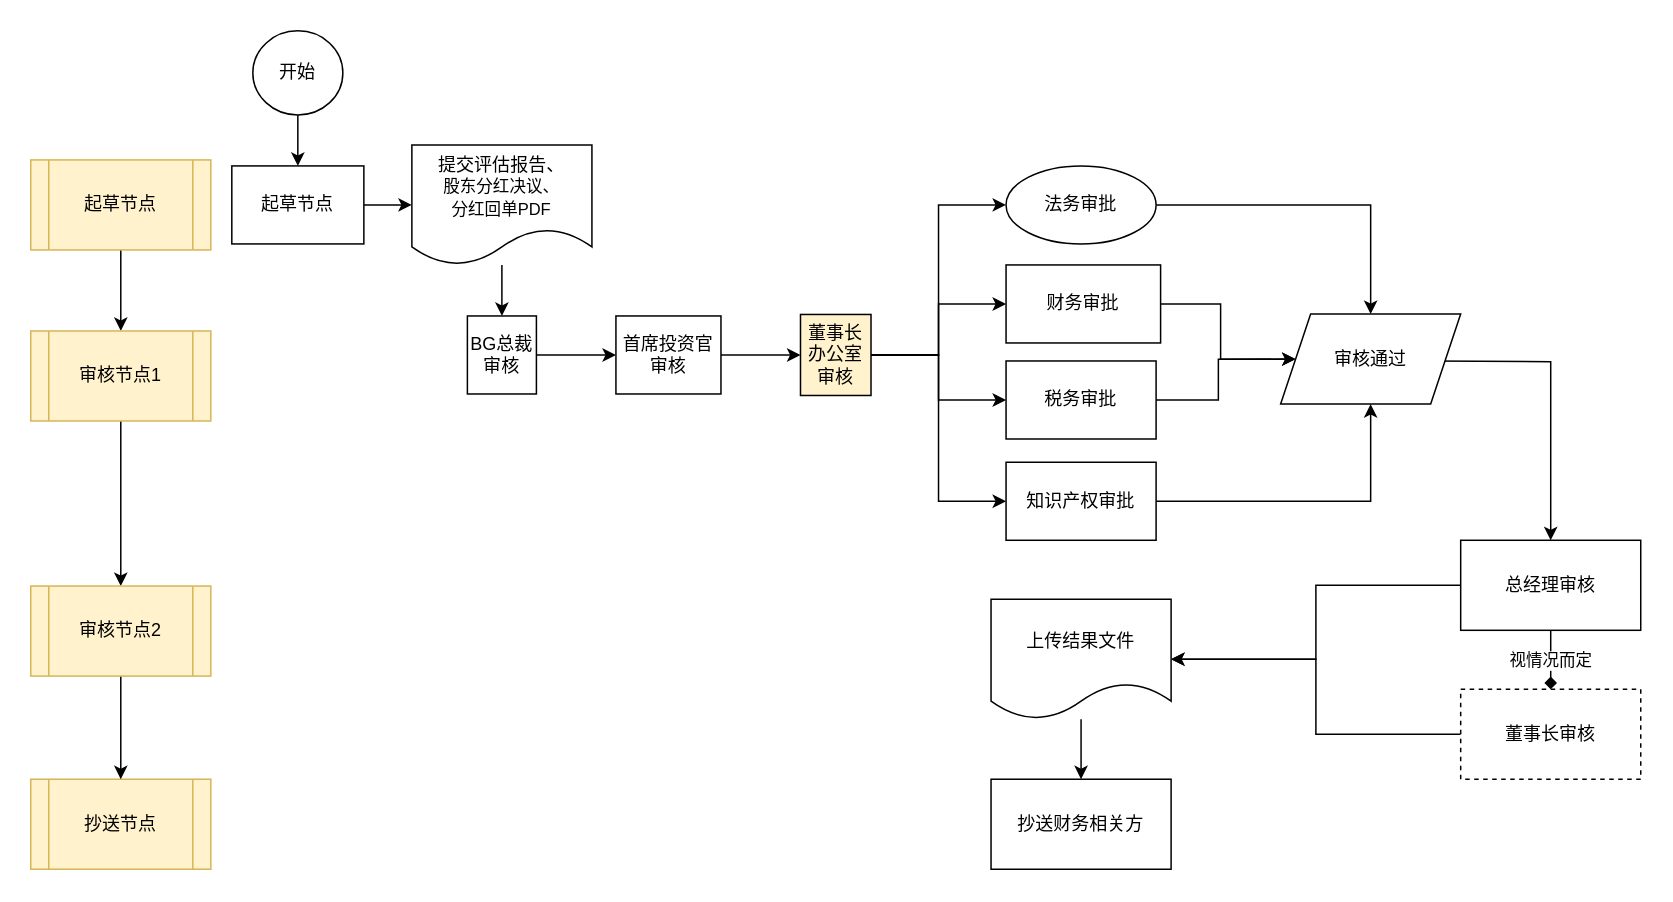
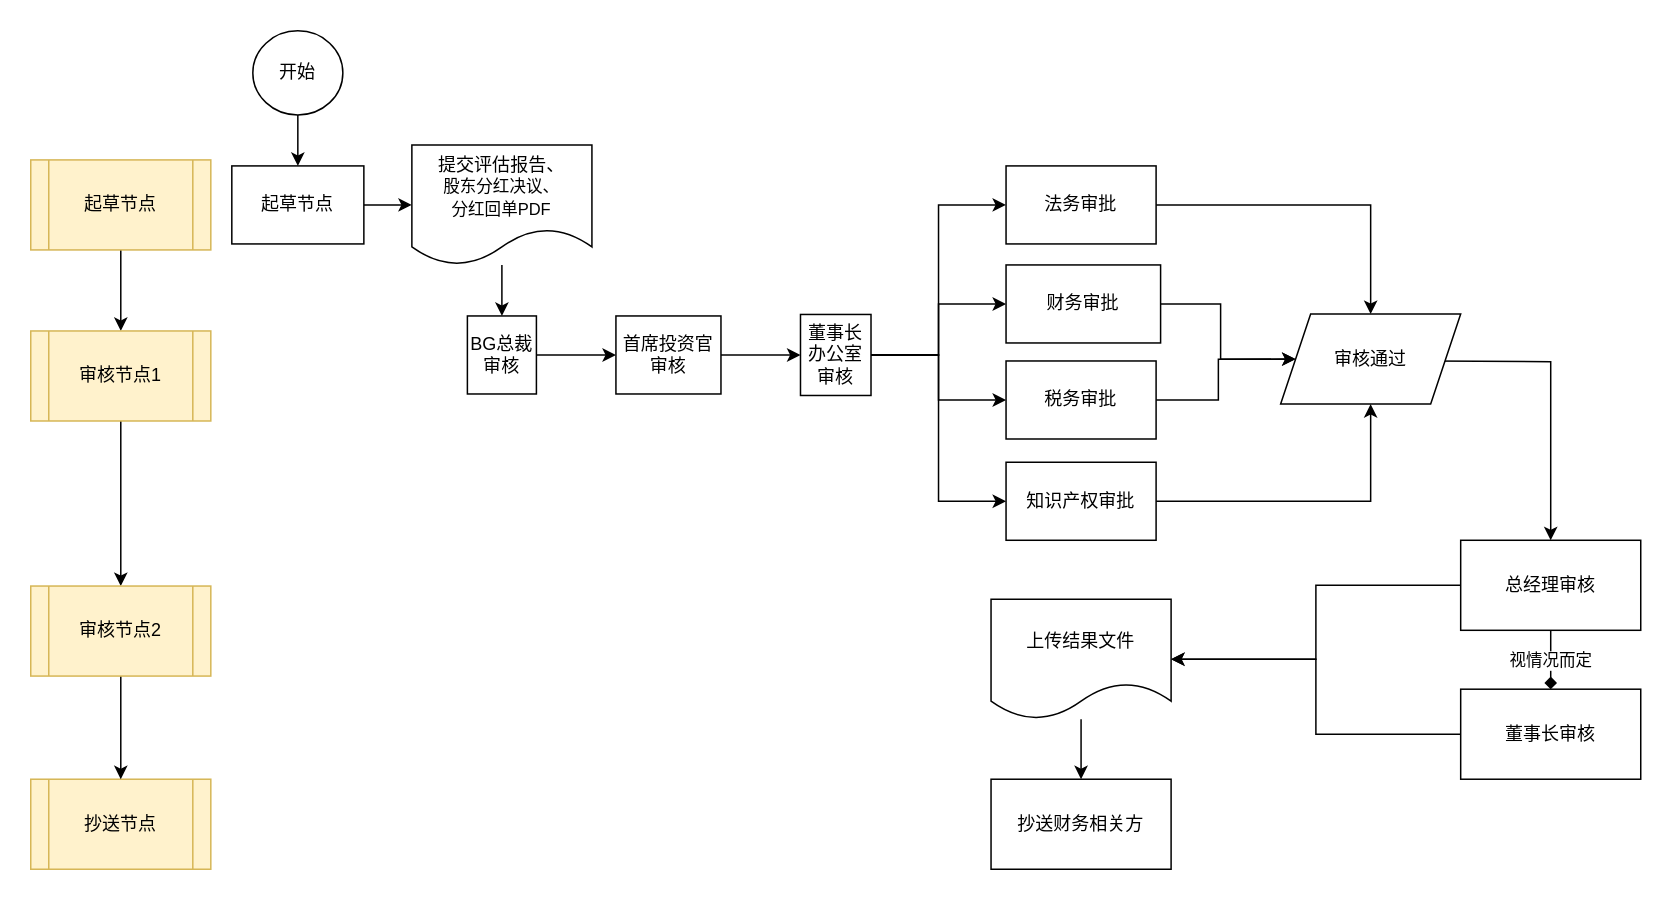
(1081, 205) -> (1081, 205)
(836, 355) -> (836, 355)
(1550, 734) -> (1550, 734)
